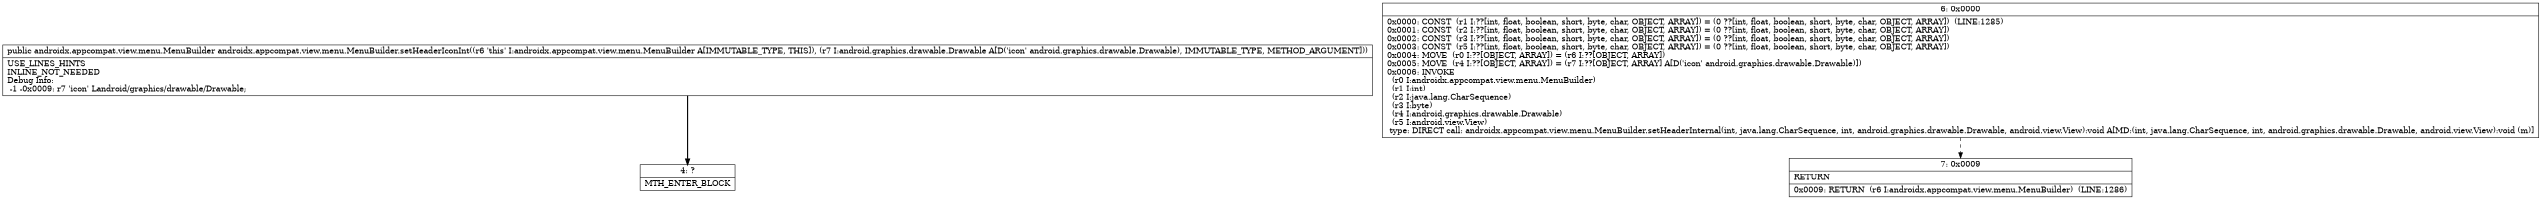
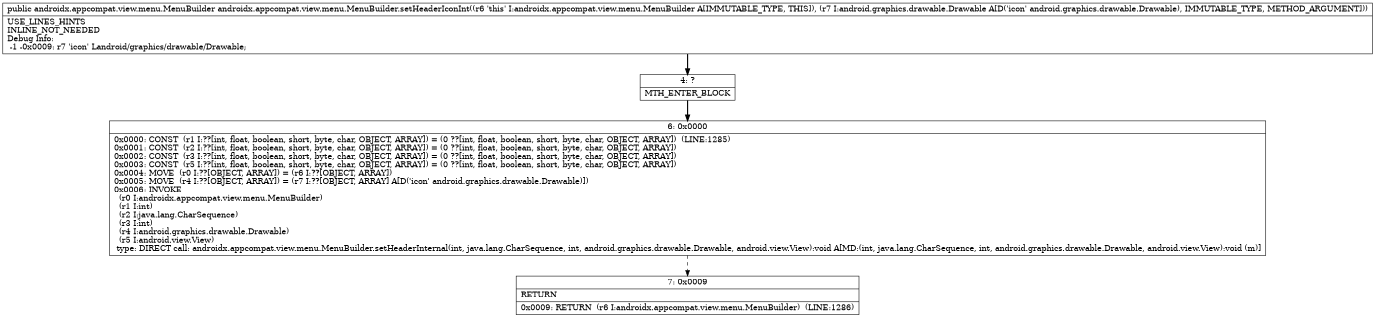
(1410, 106) -> (133, 224)
none -> (688, 108)
